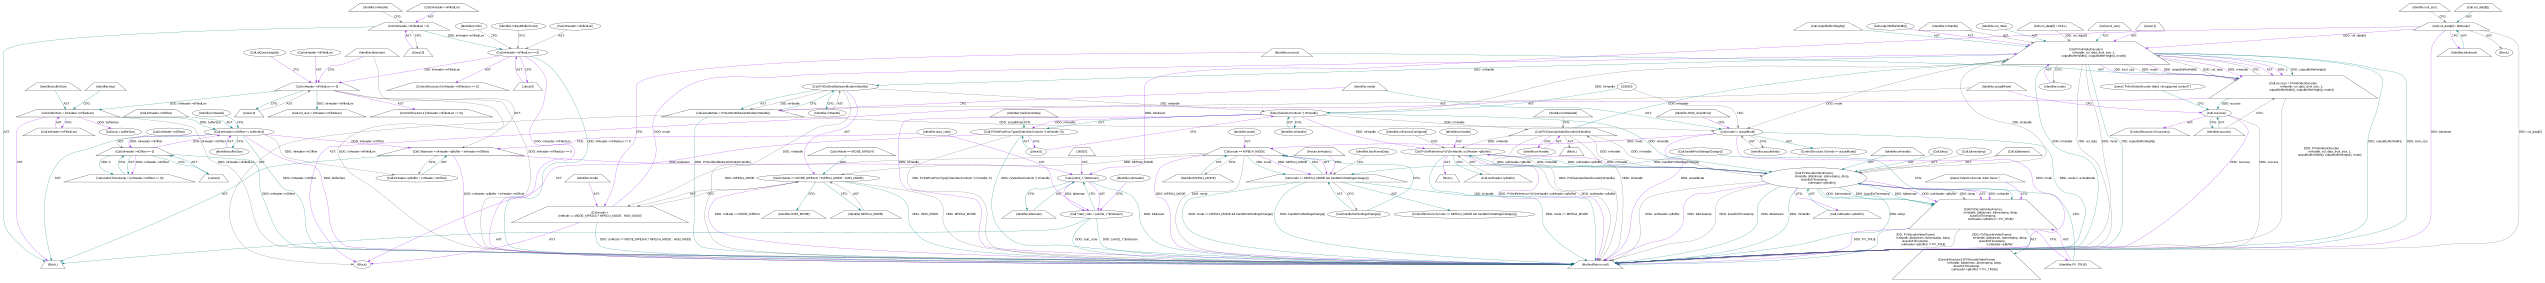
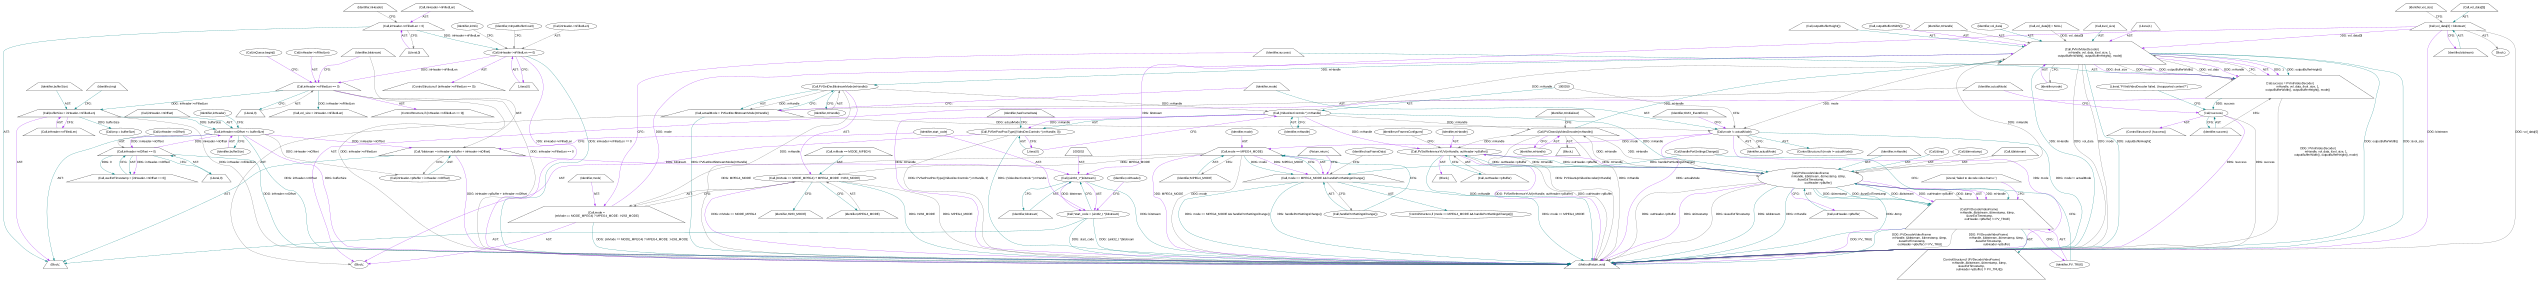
(94, 122) -> (94, 122)
(1320, 152) -> (1320, 152)
(2073, 265) -> (2070, 265)
